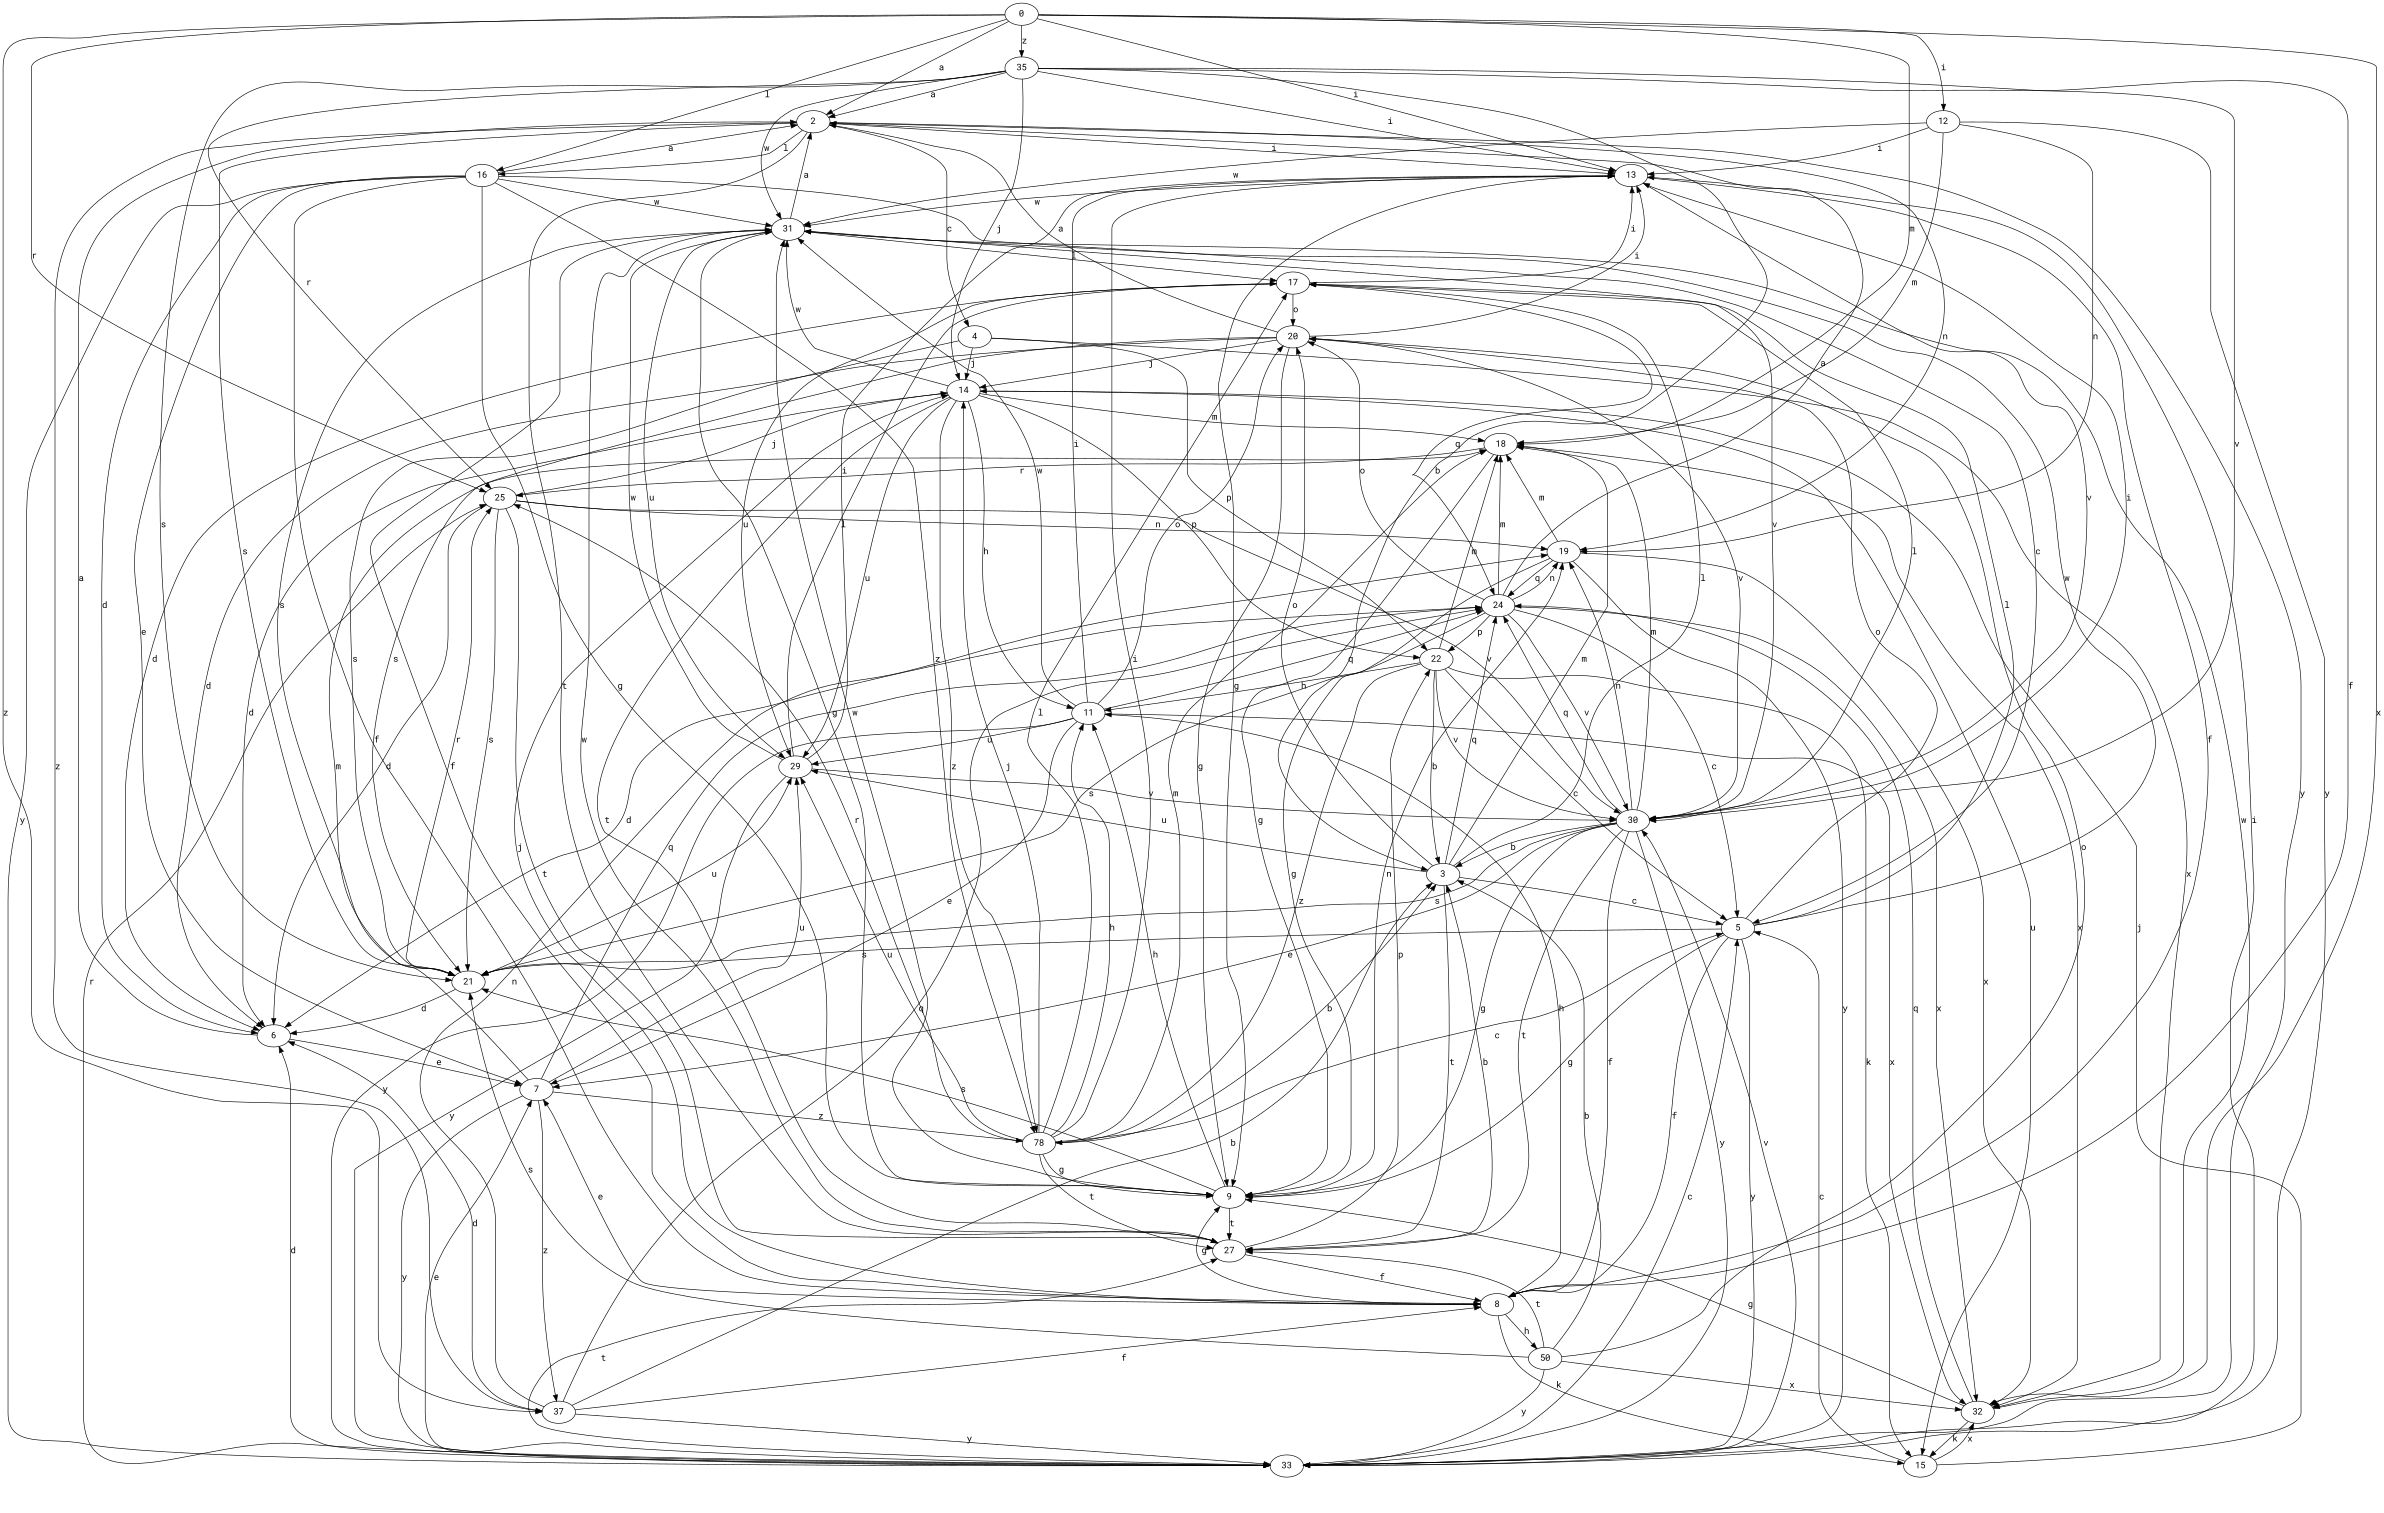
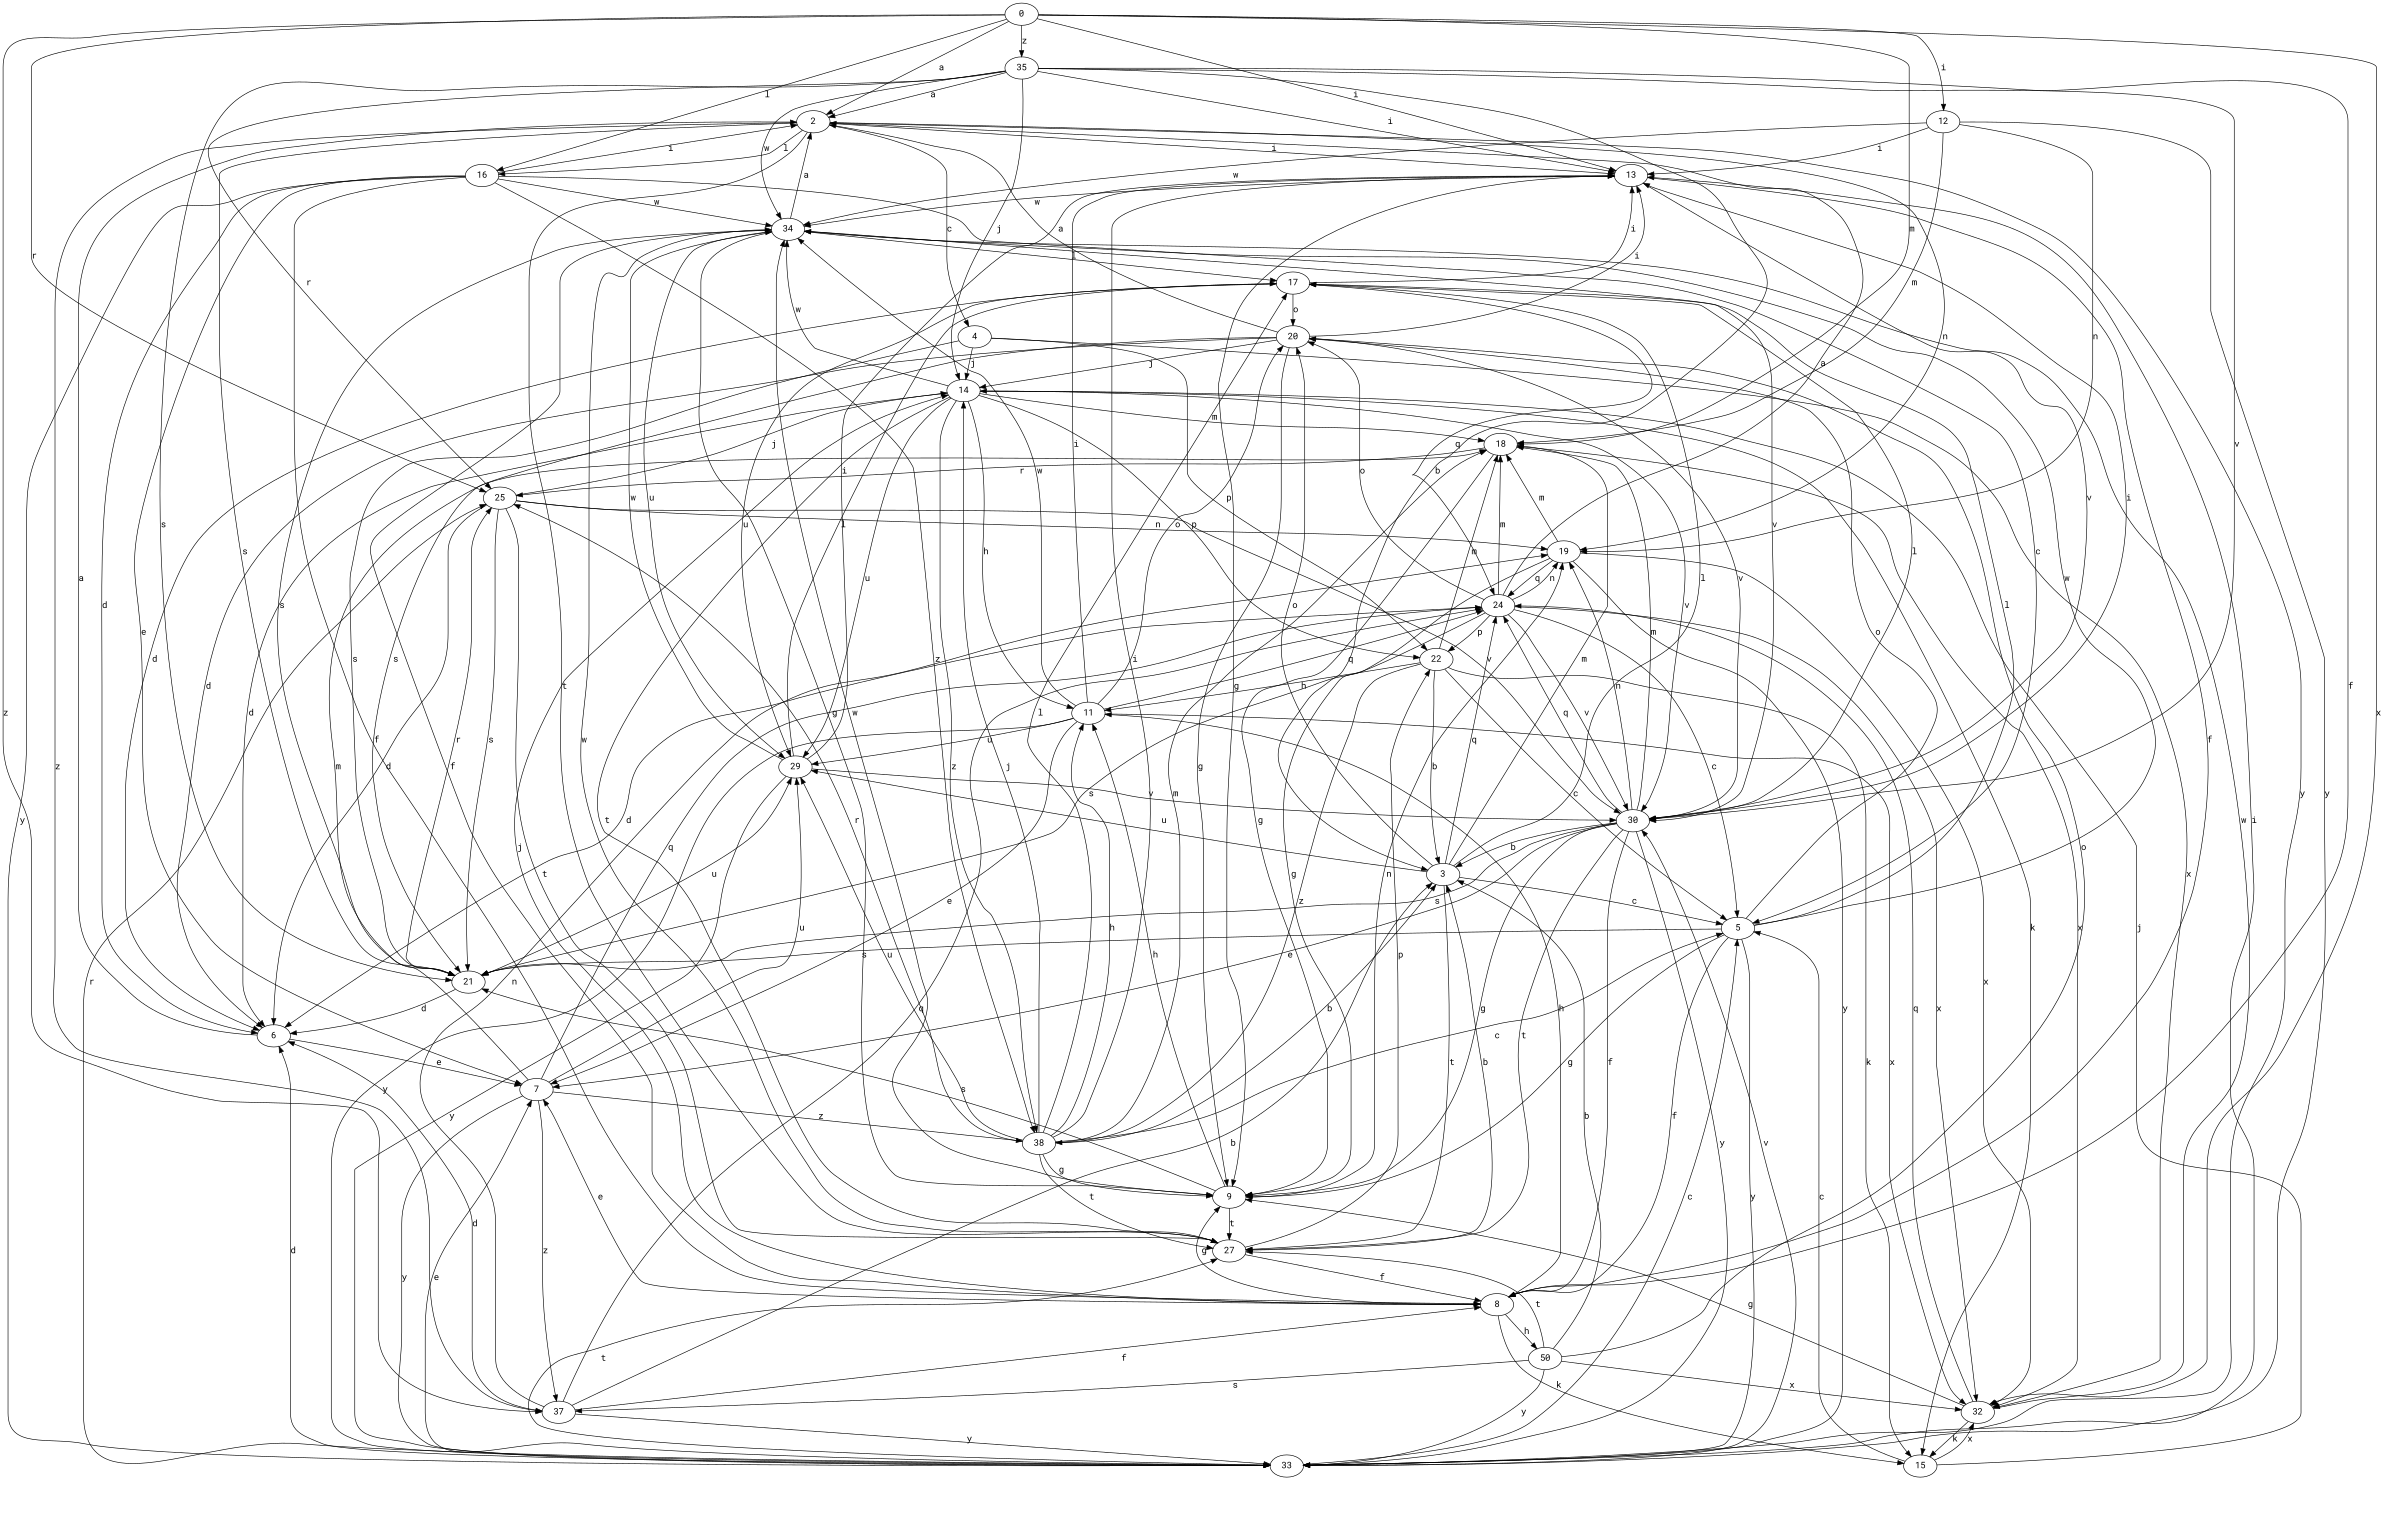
(671, 149) -> (671, 149)
(788, 229) -> (788, 229)
(1489, 780) -> (1464, 423)
(767, 850) -> none
(2033, 928) -> (2033, 928)
(1039, 1143) -> (1039, 1143)
(911, 1321) -> (1056, 1391)
